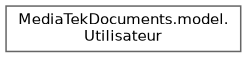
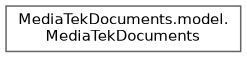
(123, 29) -> (123, 29)
